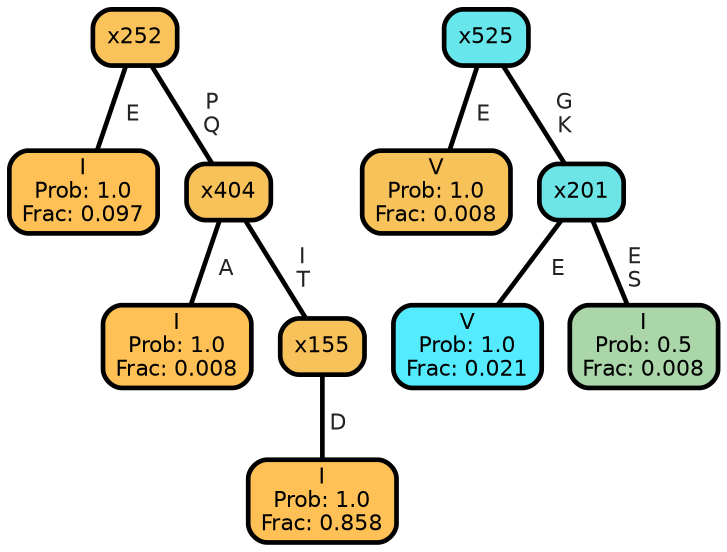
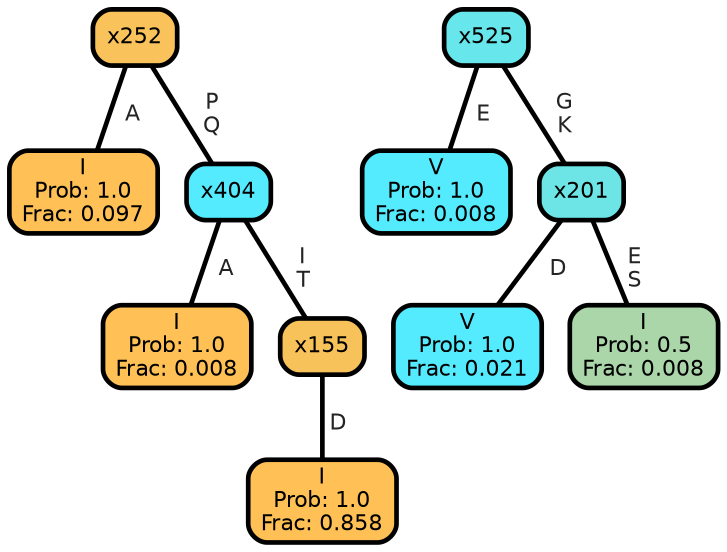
(130, 115) -> (130, 115)
(229, 192) -> (229, 192)
(436, 192) -> (436, 192)
(555, 269) -> (555, 269)
